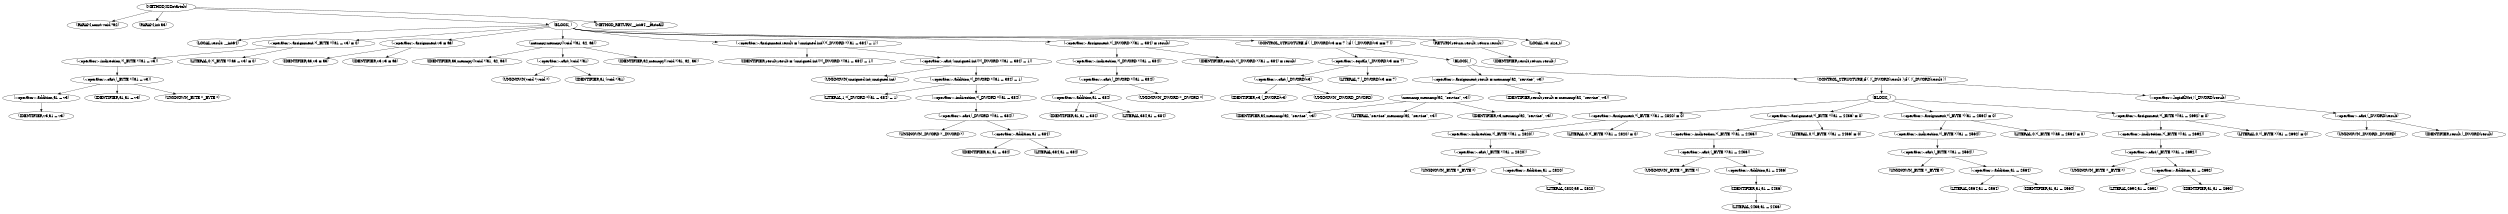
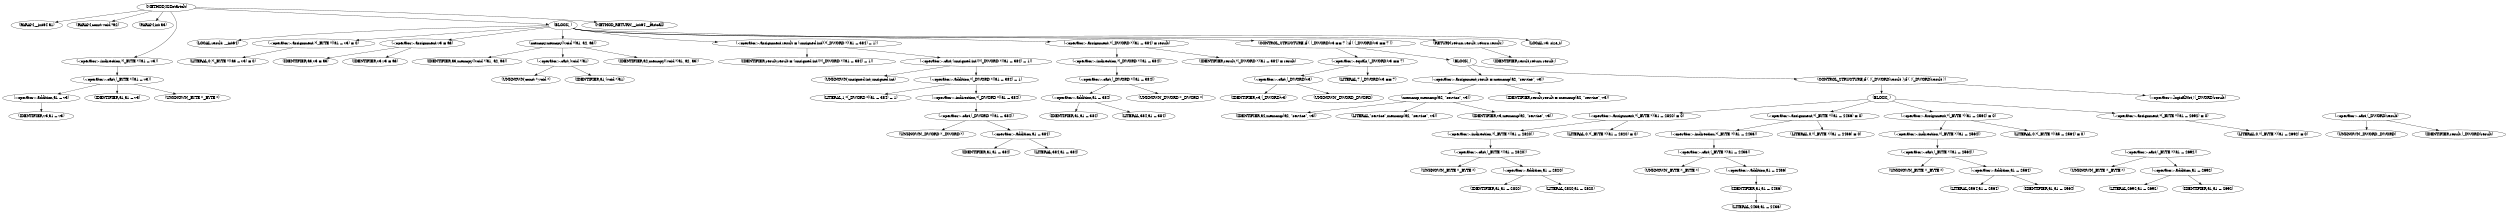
none -> (37, 25)
(216, 53) -> (166, 40)
(526, 80) -> (526, 80)
(2277, 107) -> none
(2161, 134) -> none
none -> (1496, 189)
(1570, 189) -> (1570, 189)
